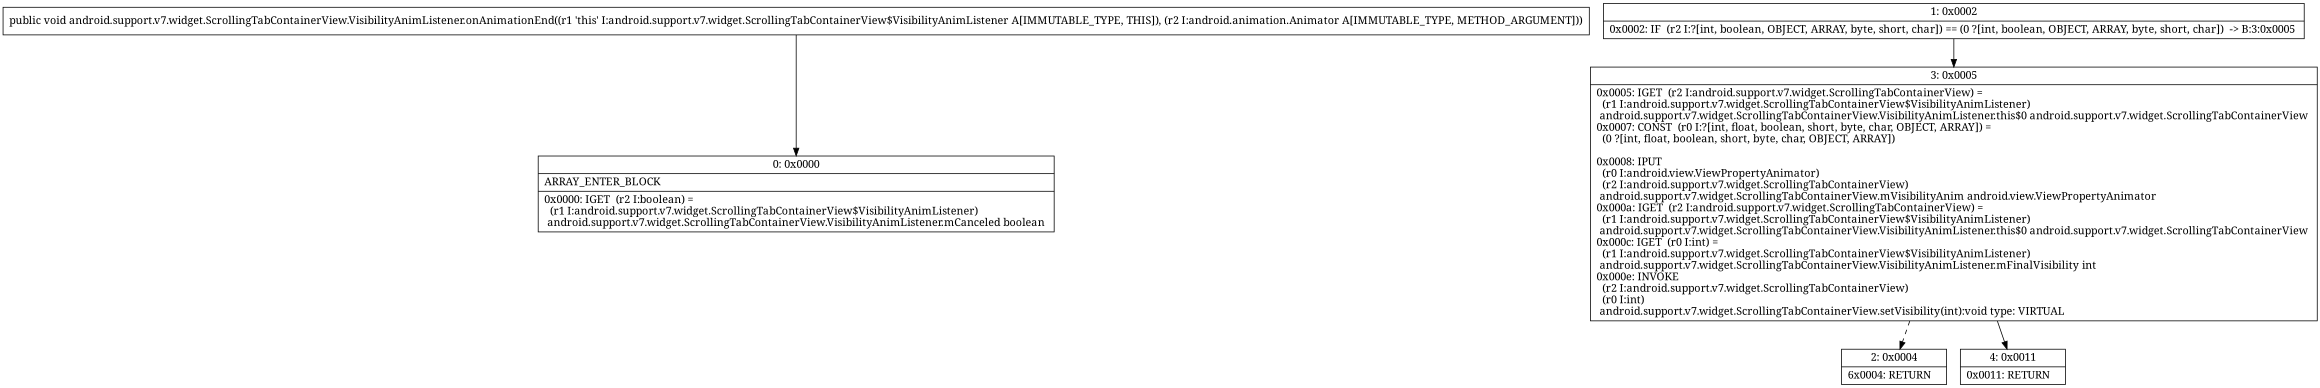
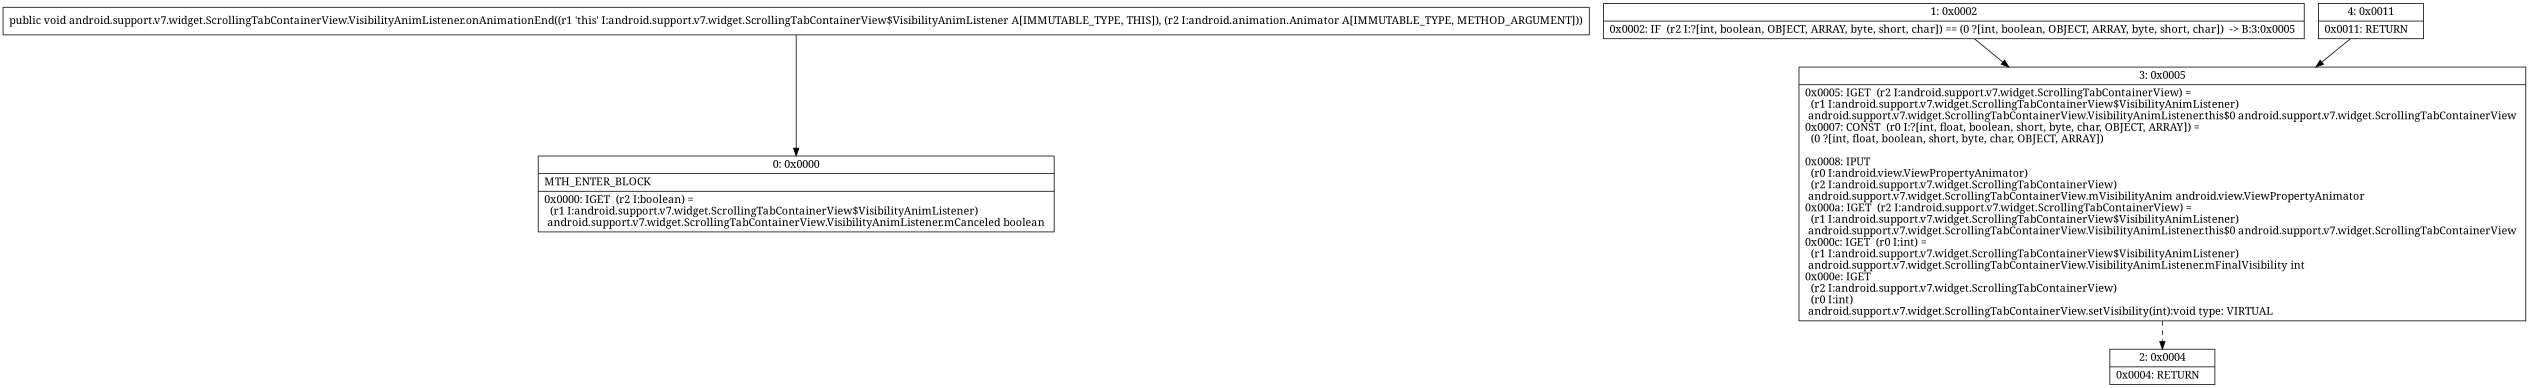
(603, 182) -> (598, 182)
(1641, 277) -> (1841, 277)
(2001, 331) -> (2336, 50)
(1894, 375) -> (2162, 375)
